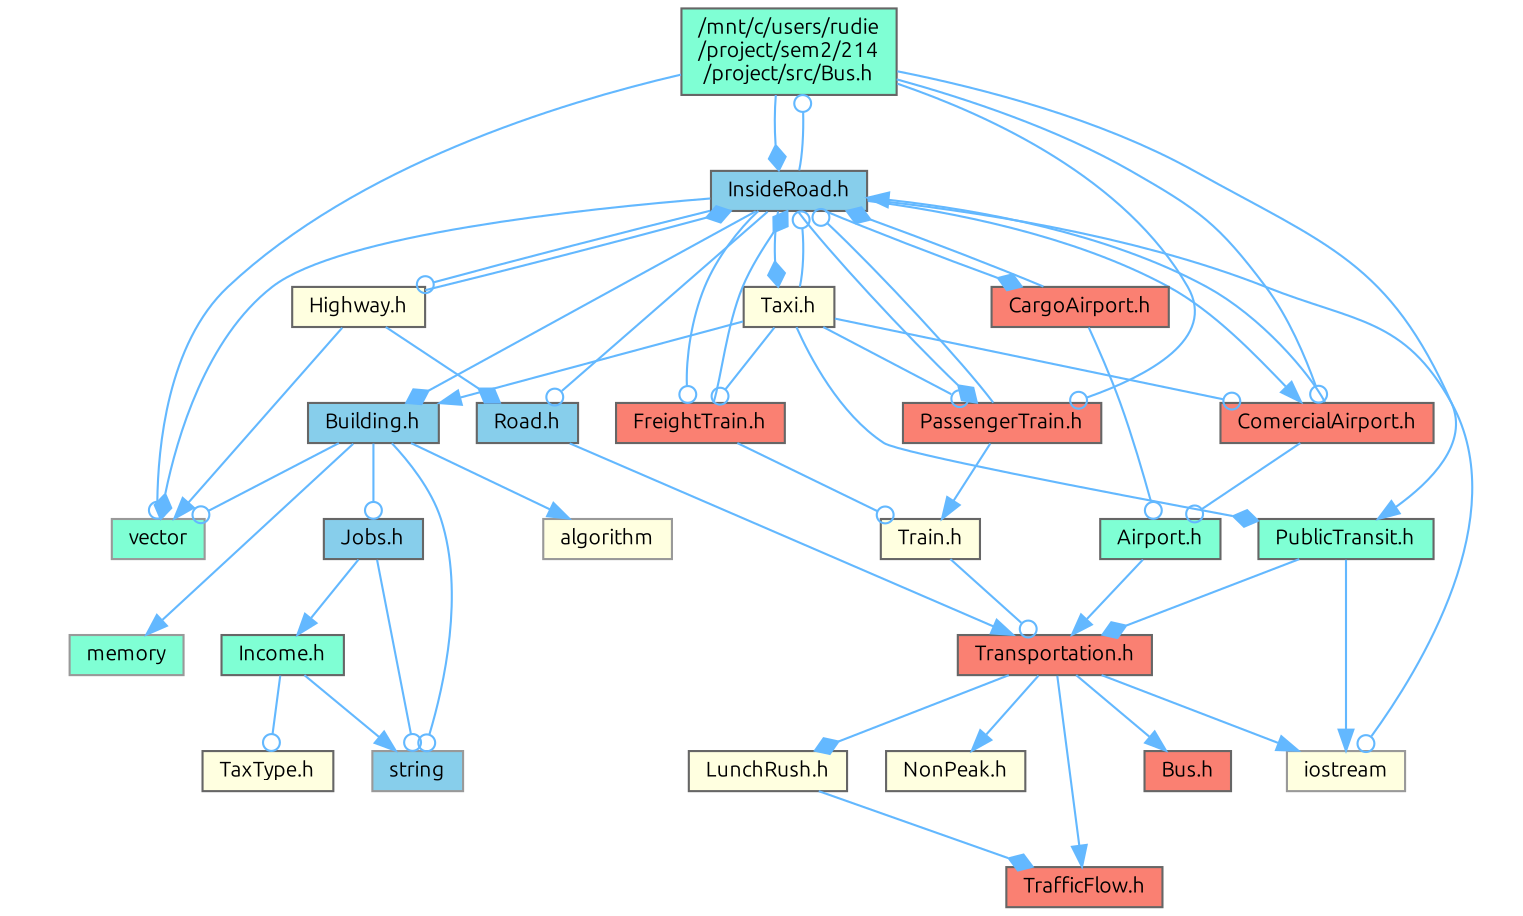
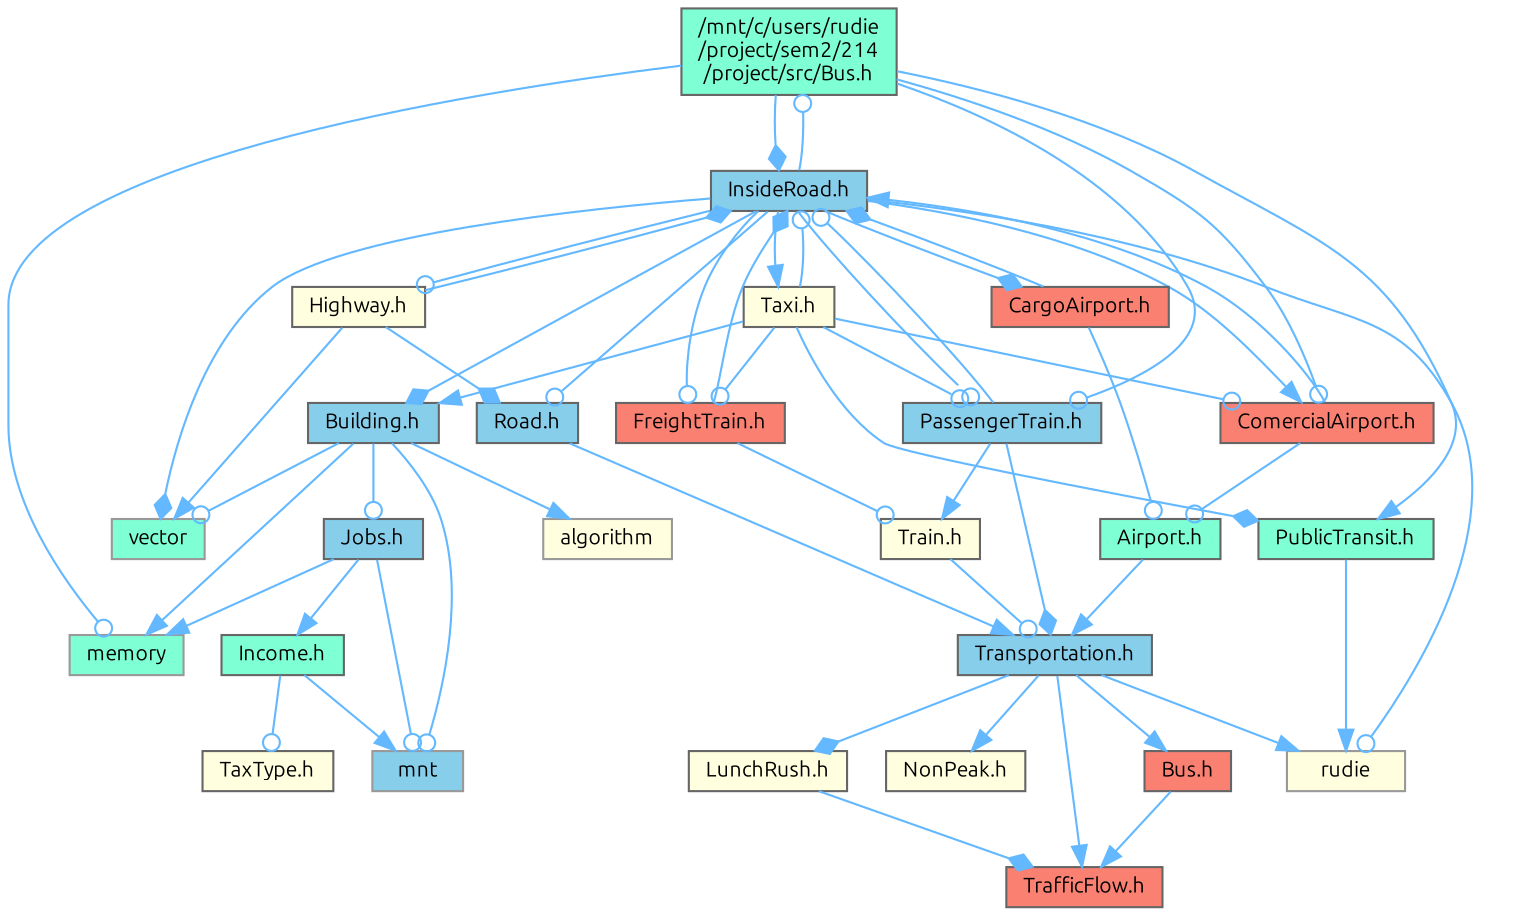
(338, 206) -> (154, 180)
(775, 238) -> (775, 238)
(876, 301) -> (876, 301)
(1002, 423) -> (1002, 423)
none -> (260, 592)
(1213, 592) -> (1026, 527)
(1055, 655) -> (1055, 655)
(418, 771) -> (418, 771)
(1346, 771) -> (1346, 771)
none -> (1143, 821)
